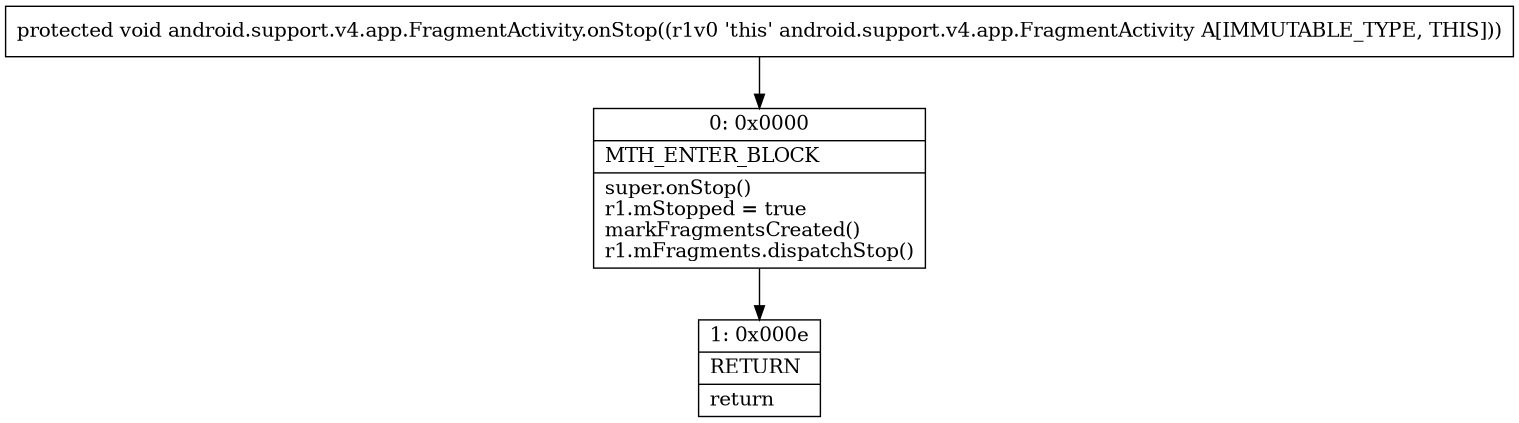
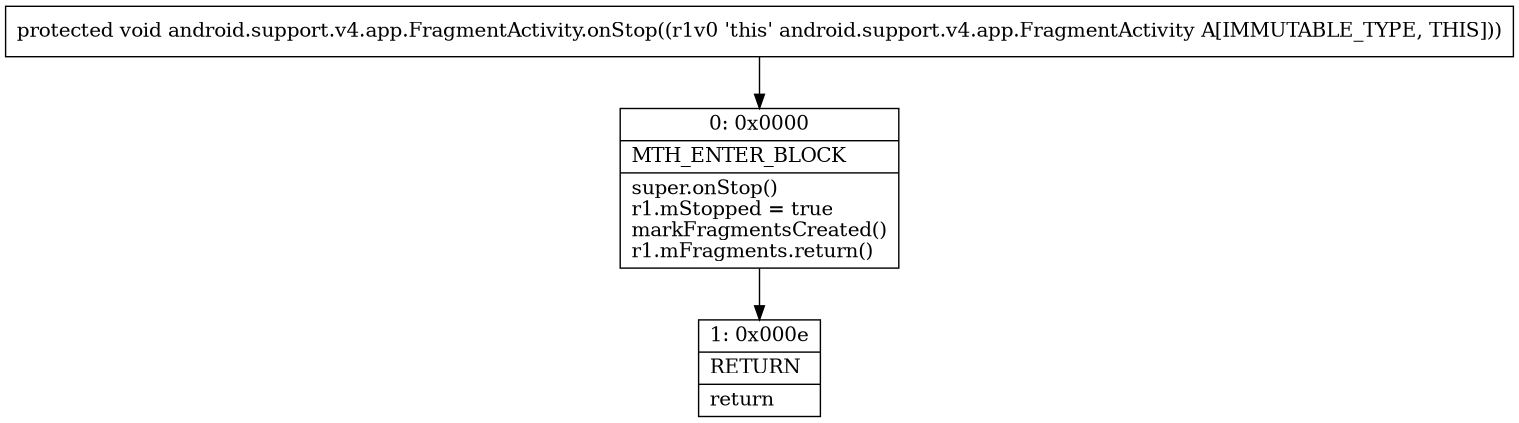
(760, 251) -> (752, 251)
